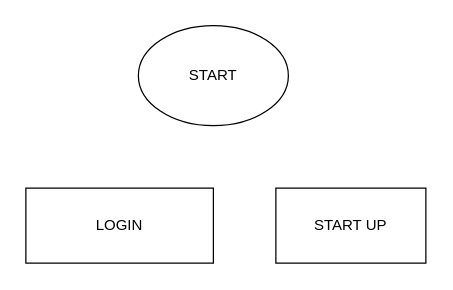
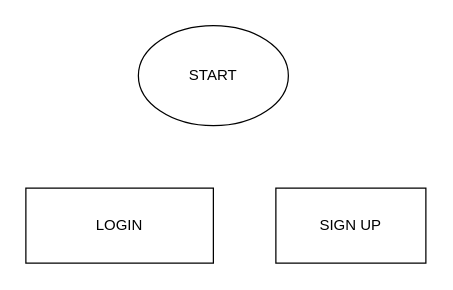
(351, 226) -> (351, 226)
